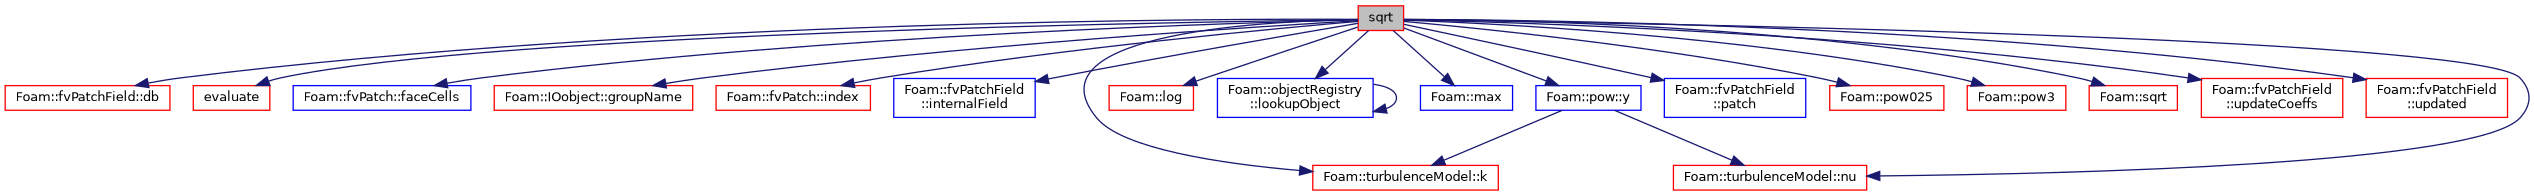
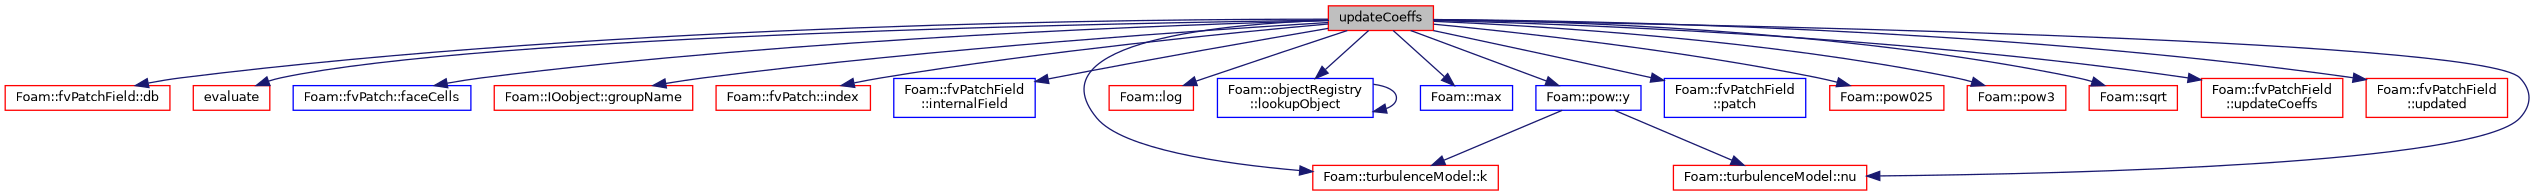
(1381, 18) -> (1381, 18)
